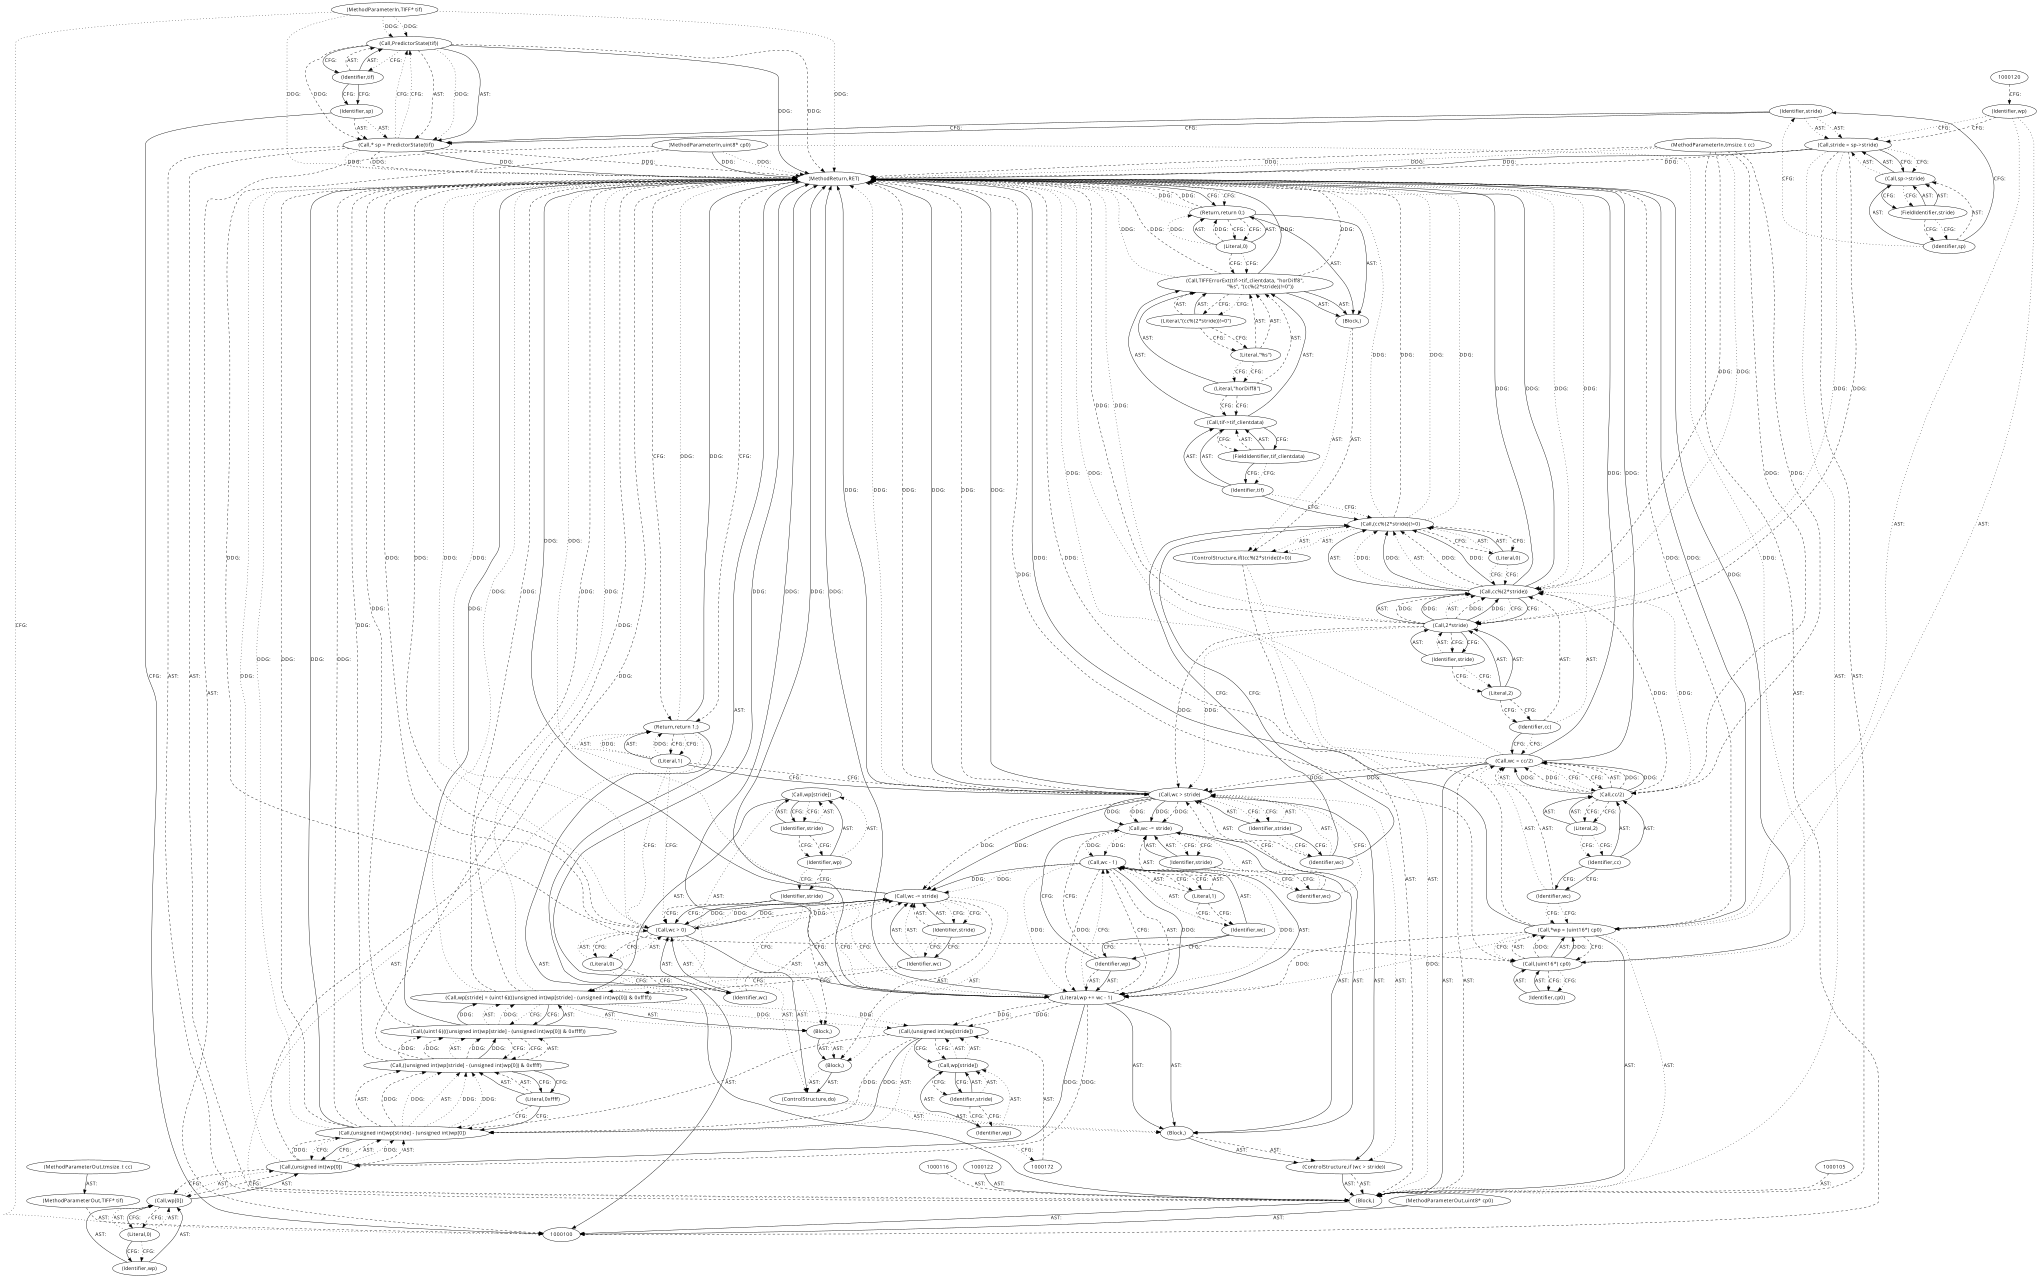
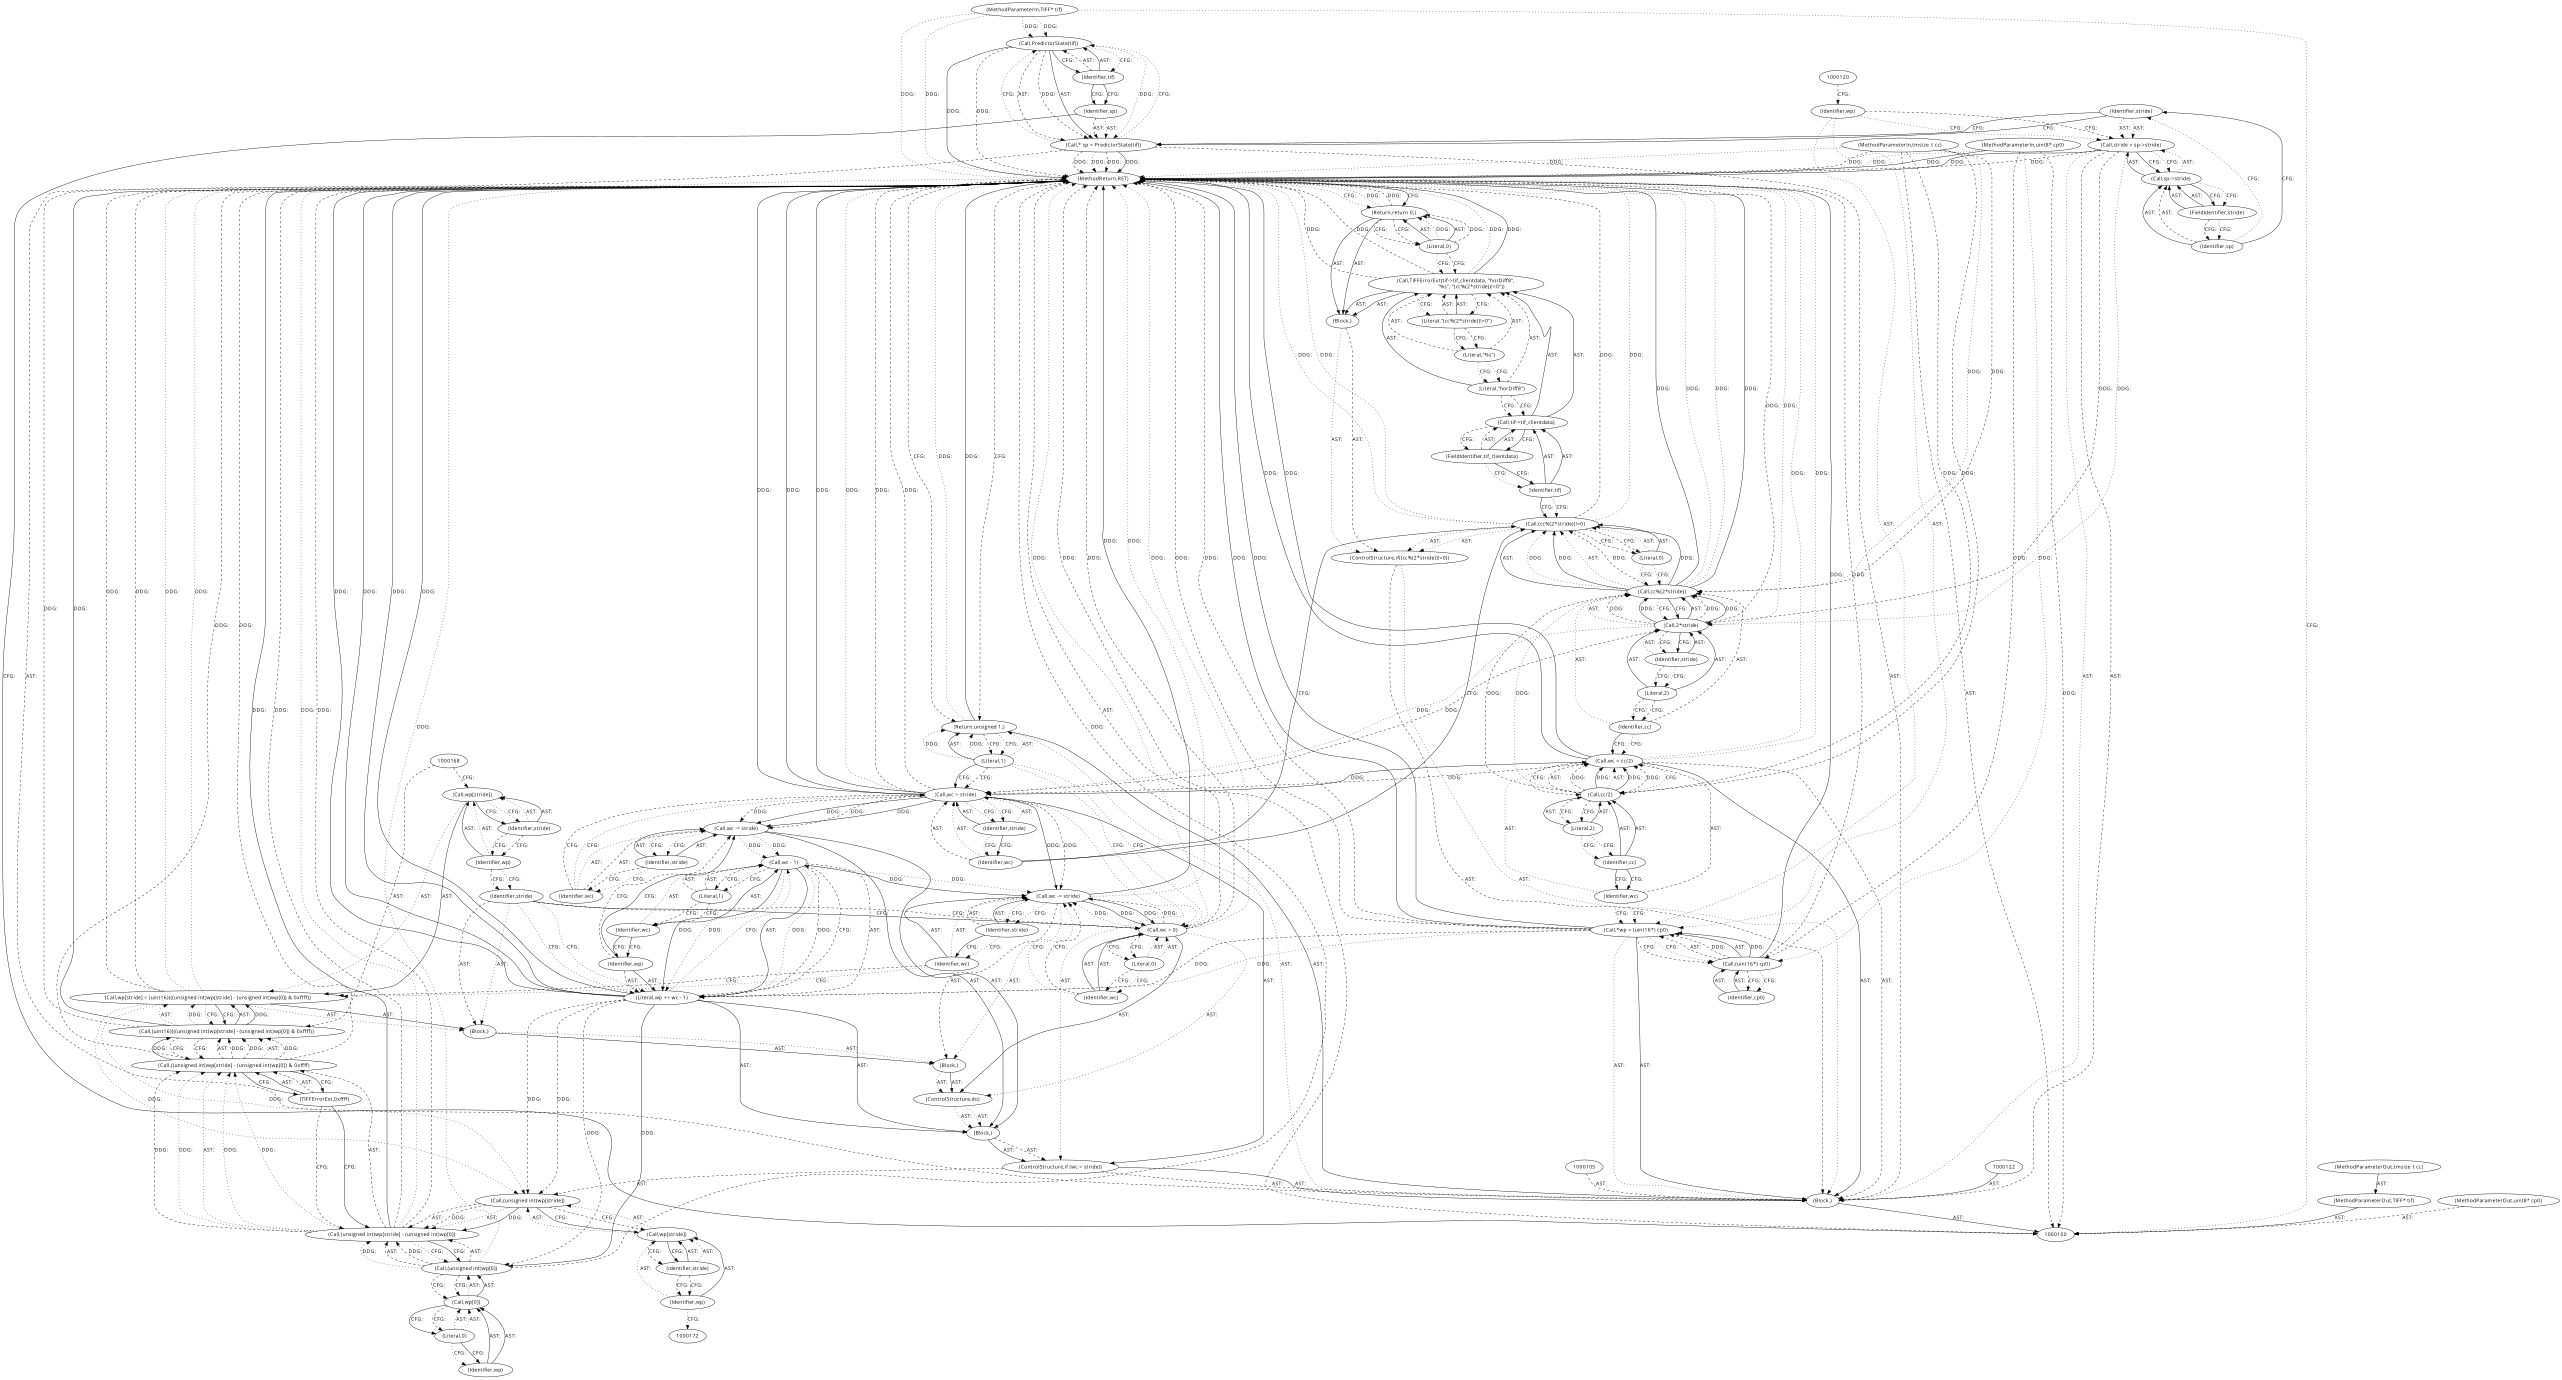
(214, 693) -> (2071, 693)
(677, 727) -> (979, 727)
none -> (449, 761)
(625, 814) -> (1347, 992)
(1043, 1075) -> (780, 1173)
(543, 1099) -> (325, 1099)
(938, 1167) -> none
(996, 1227) -> (2310, 1224)
(310, 1229) -> (2219, 1229)
